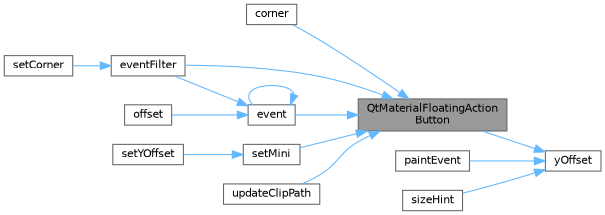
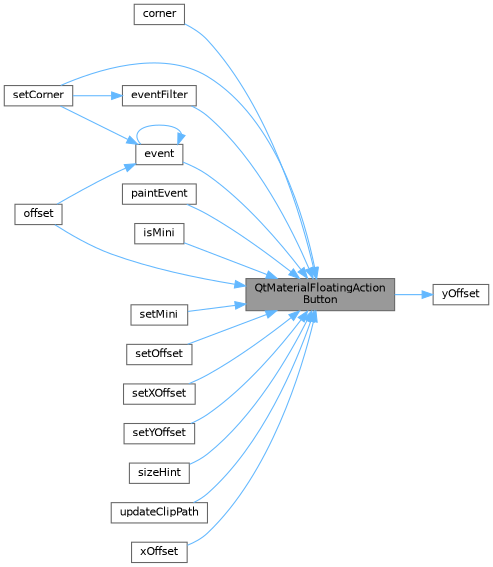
(206, 89) -> (94, 123)
none -> (236, 99)
(208, 155) -> (251, 377)
(502, 161) -> (241, 235)
(499, 184) -> (258, 401)
none -> (159, 234)
none -> (142, 264)
none -> (159, 355)
none -> (159, 394)
none -> (159, 552)
